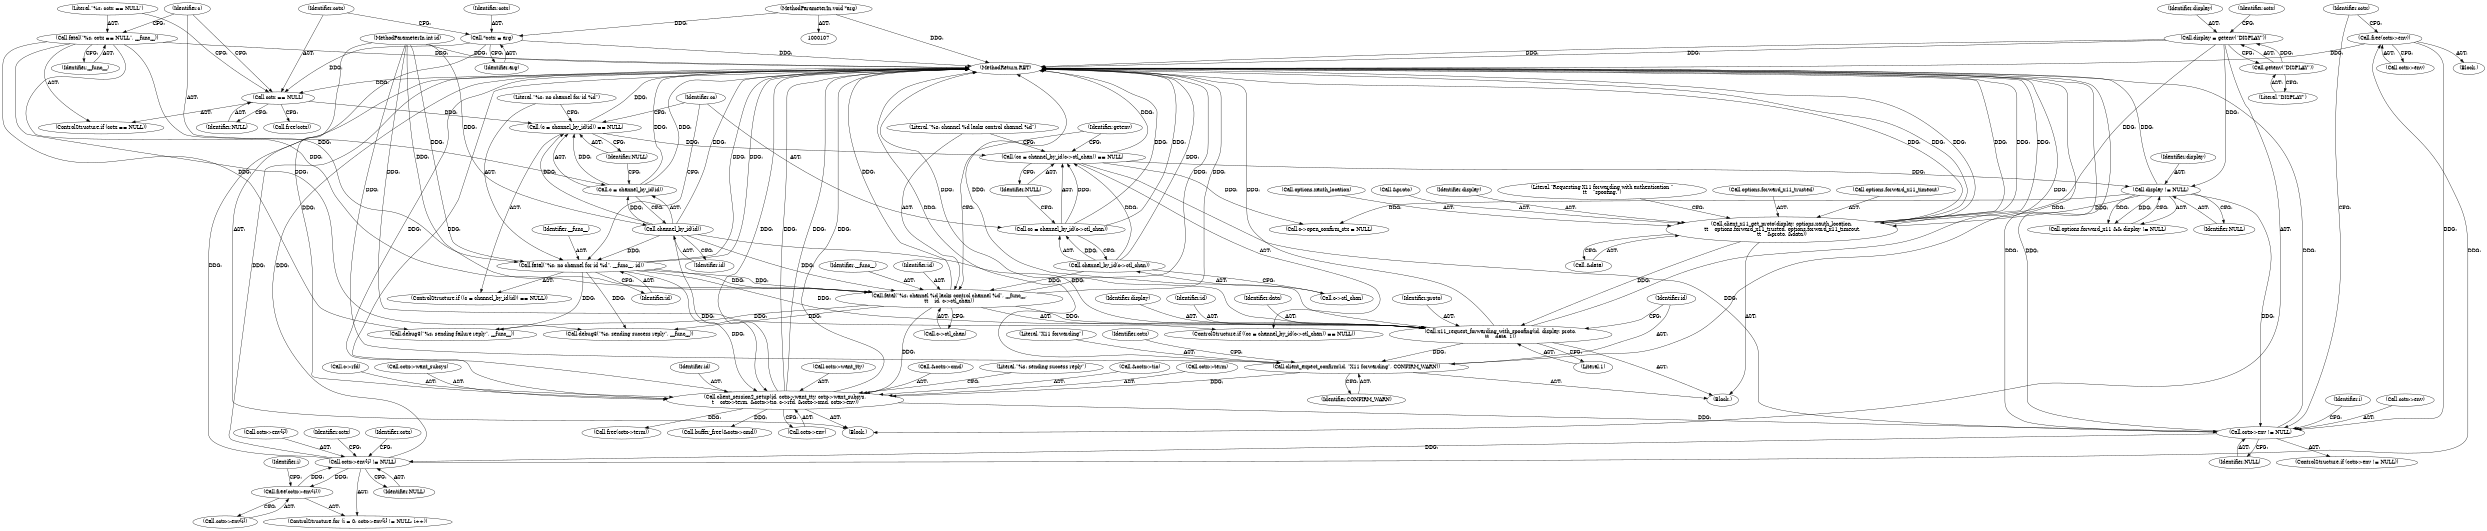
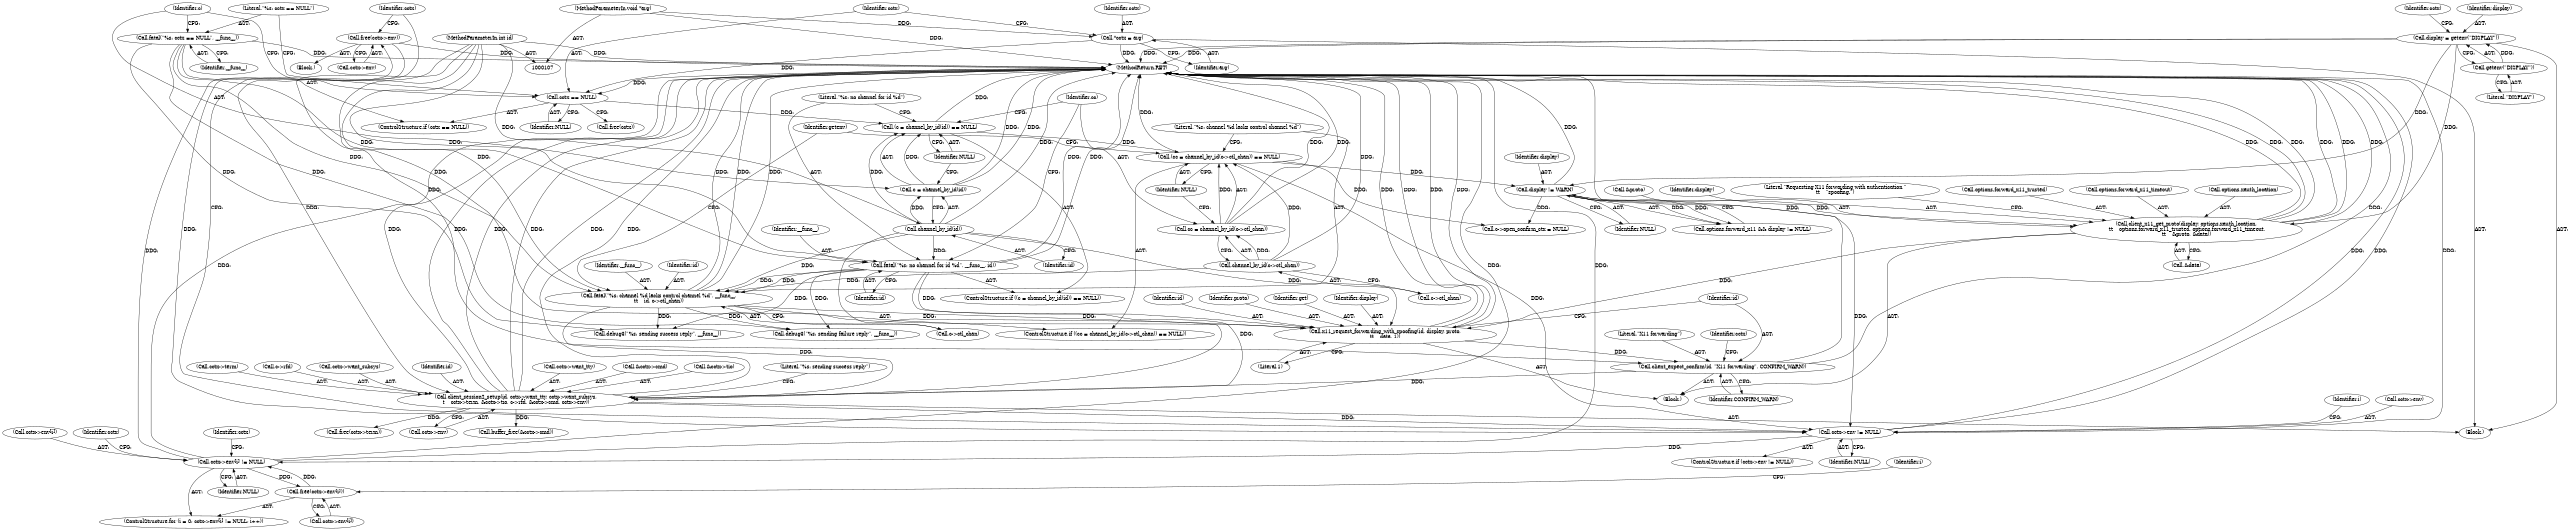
none -> (517, 51)
(2161, 190) -> (1545, 190)
(1263, 299) -> (1291, 299)
